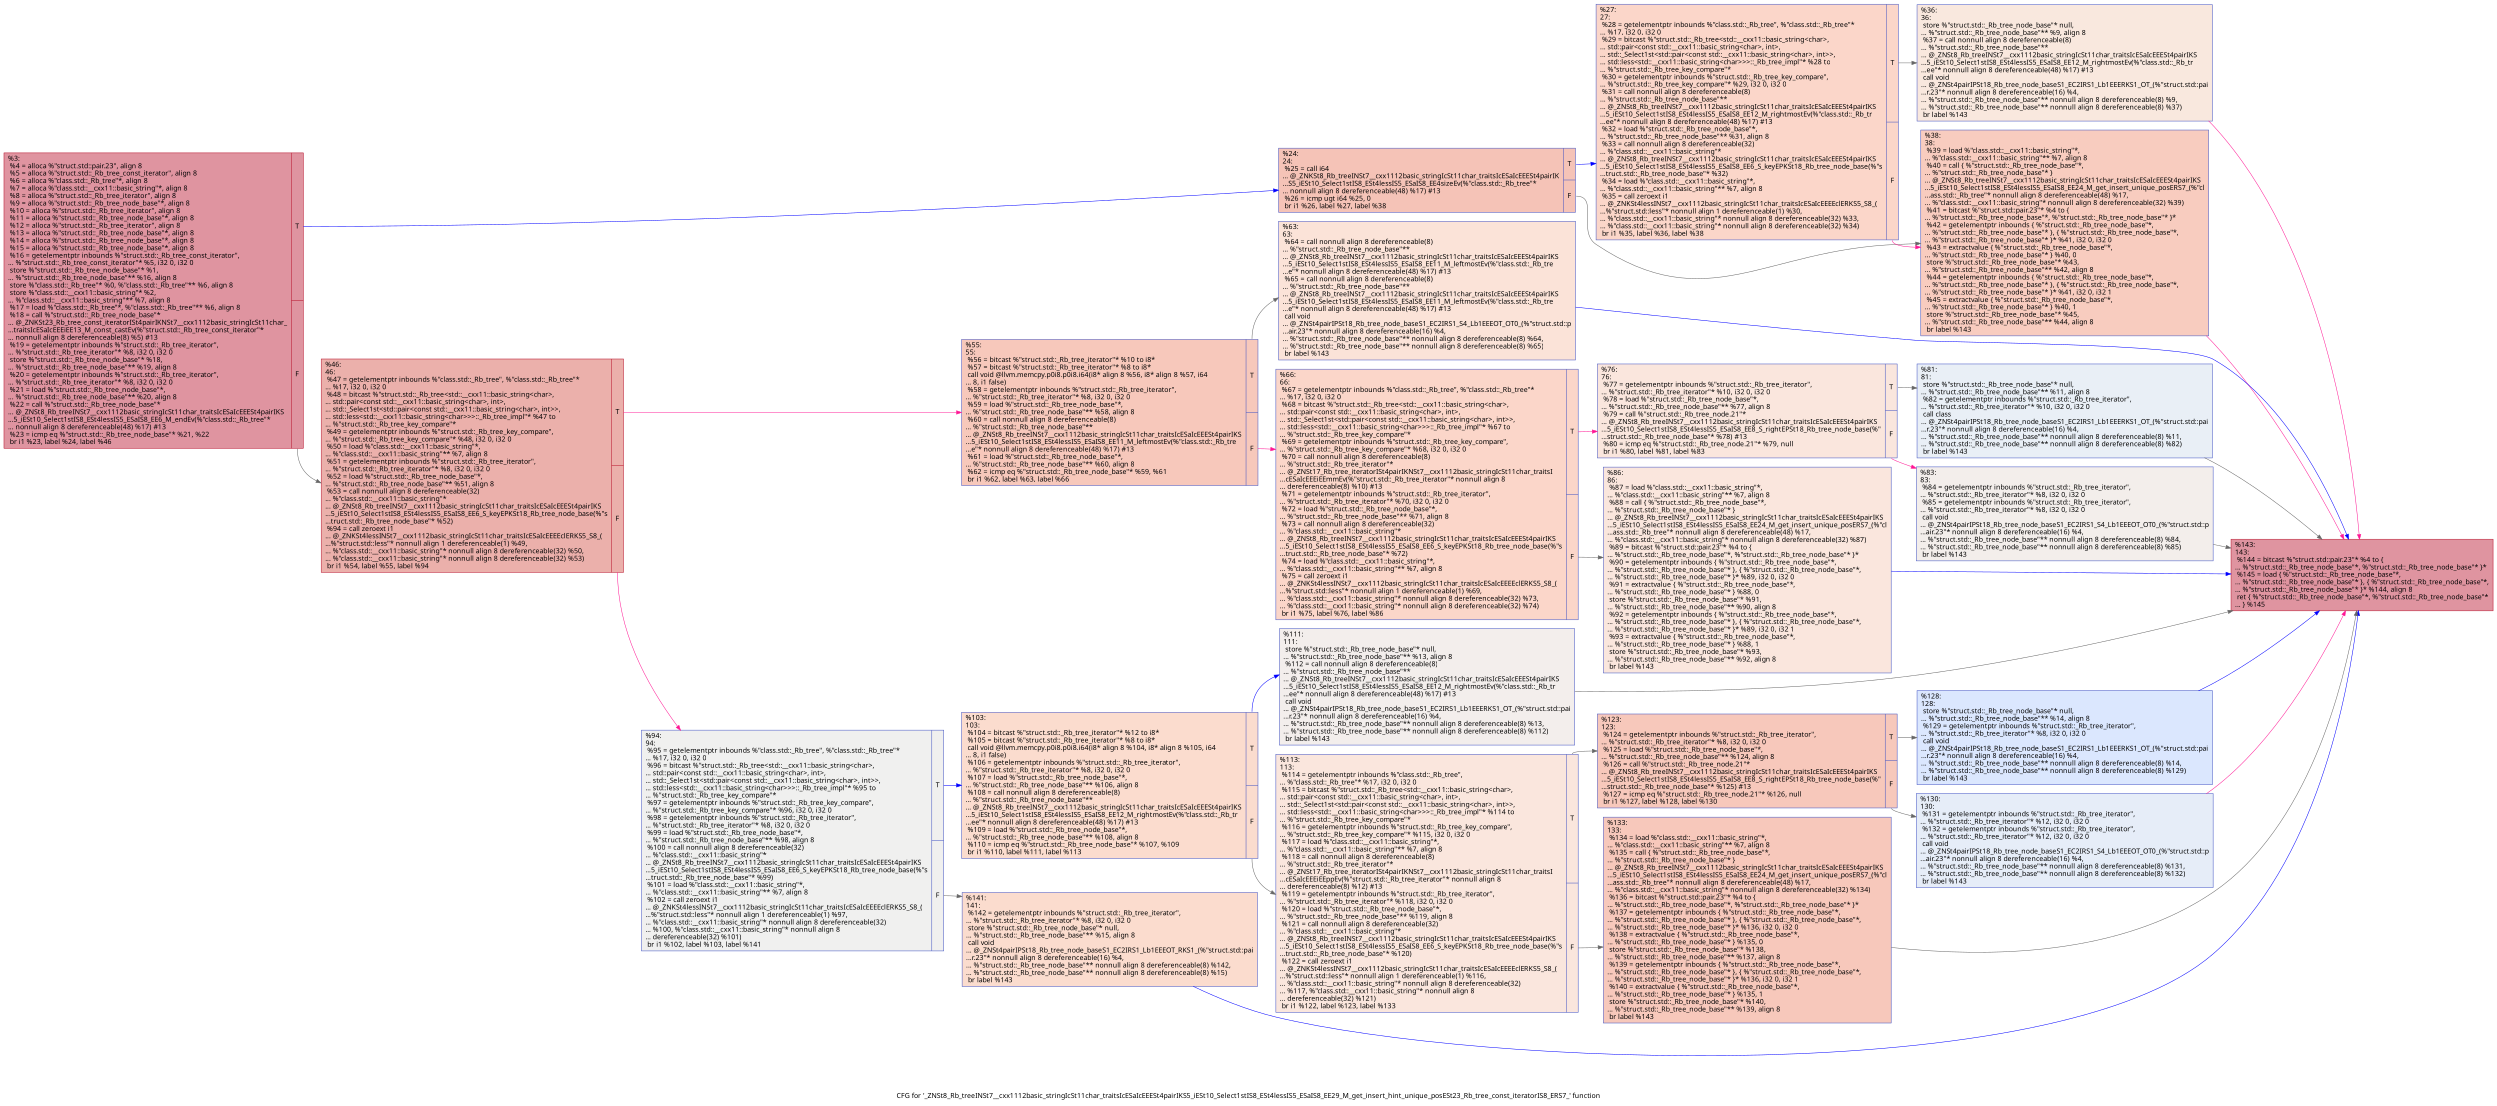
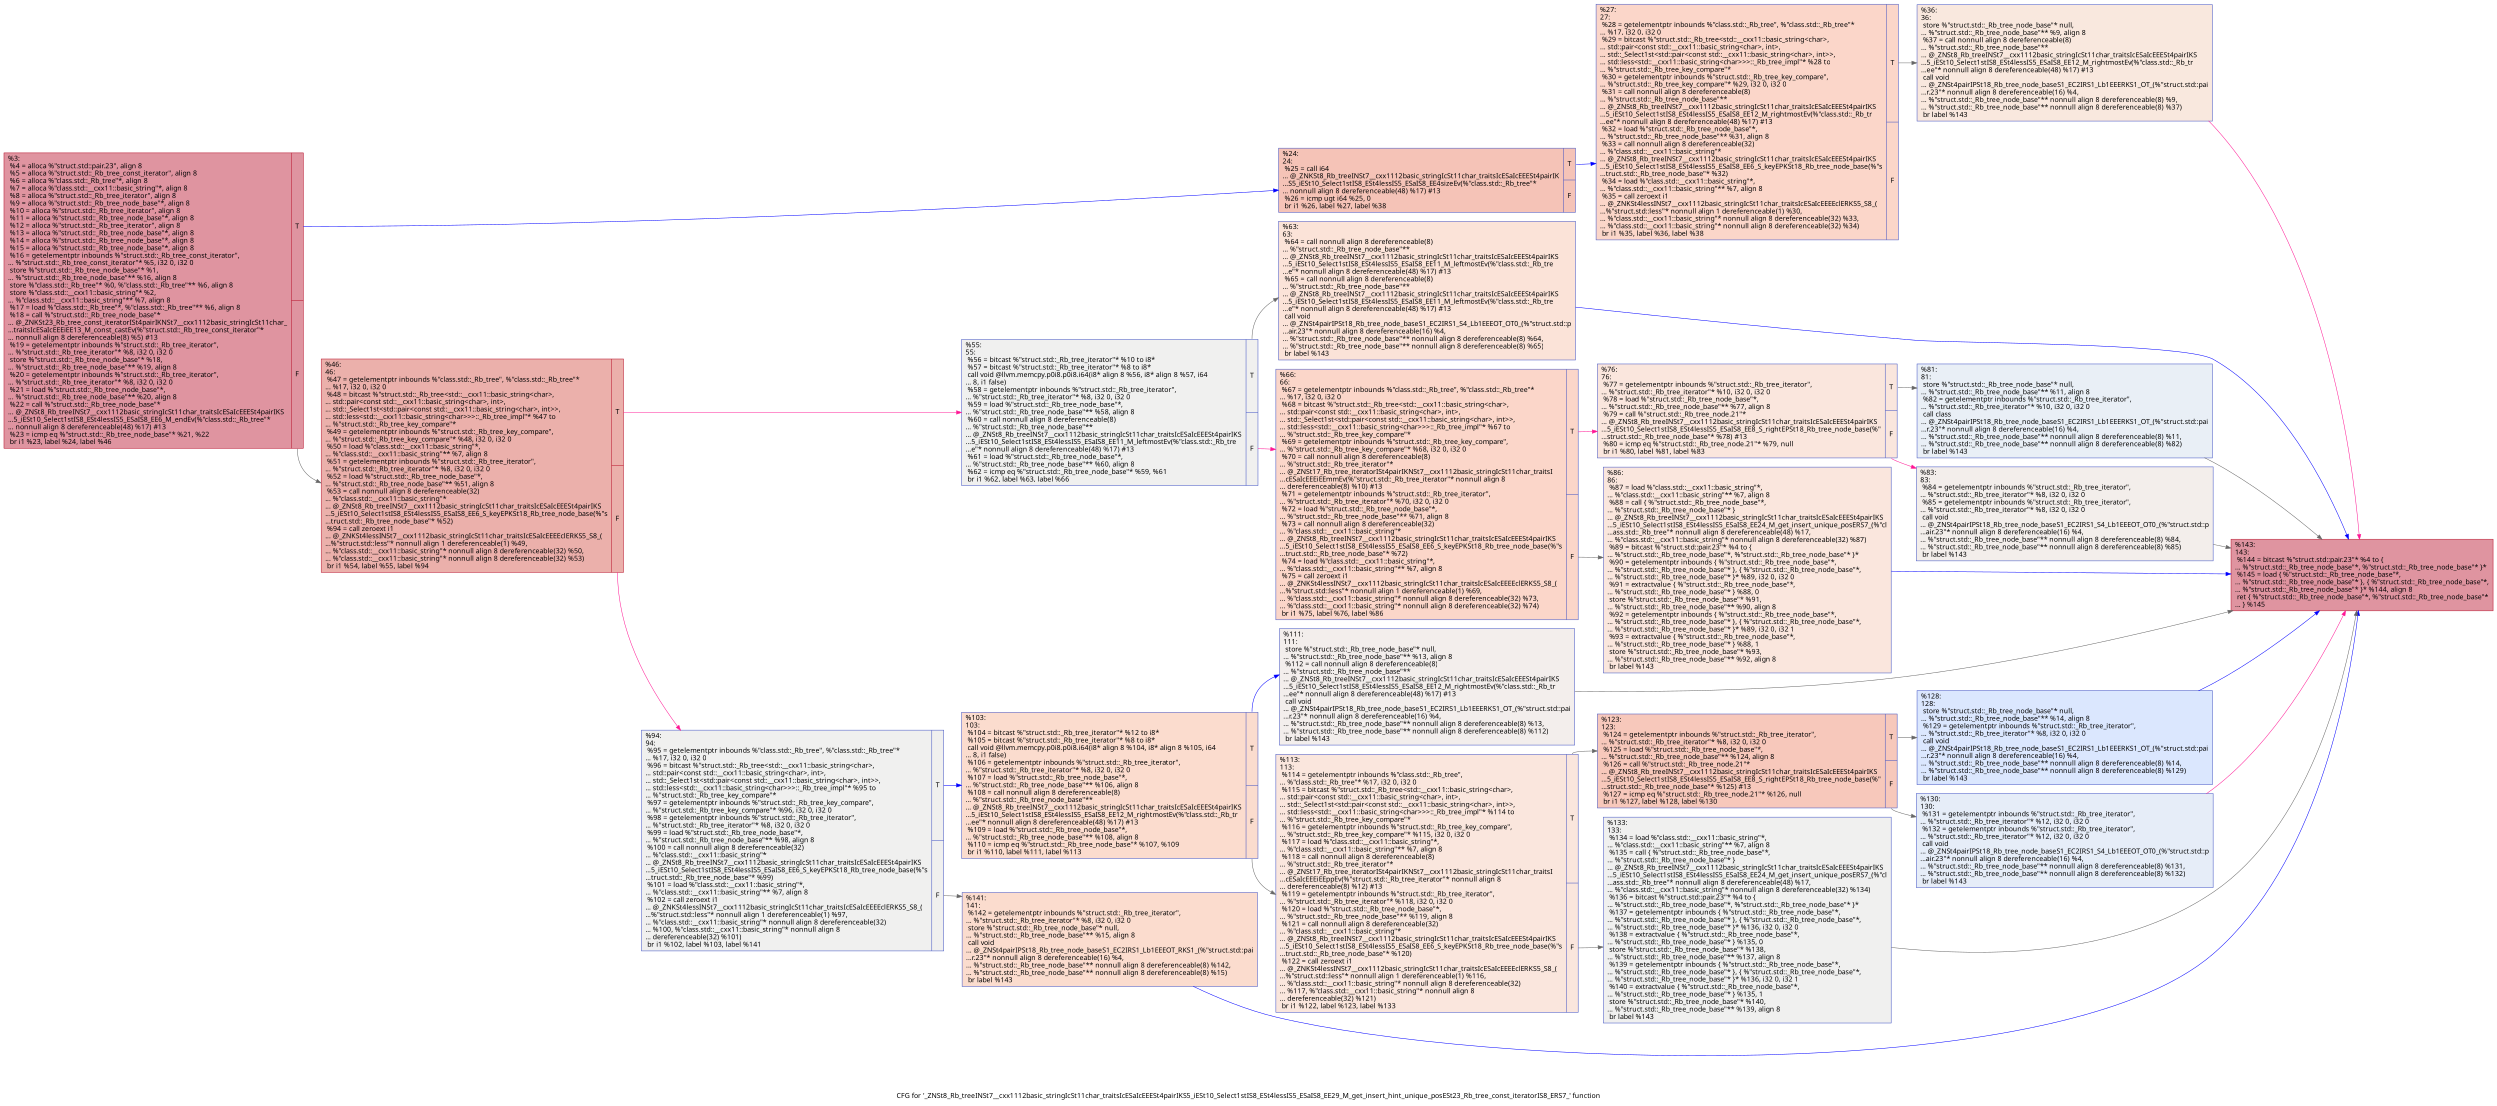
(2065, 233) -> none
(1110, 412) -> (1110, 412)
(1747, 920) -> (1747, 920)
